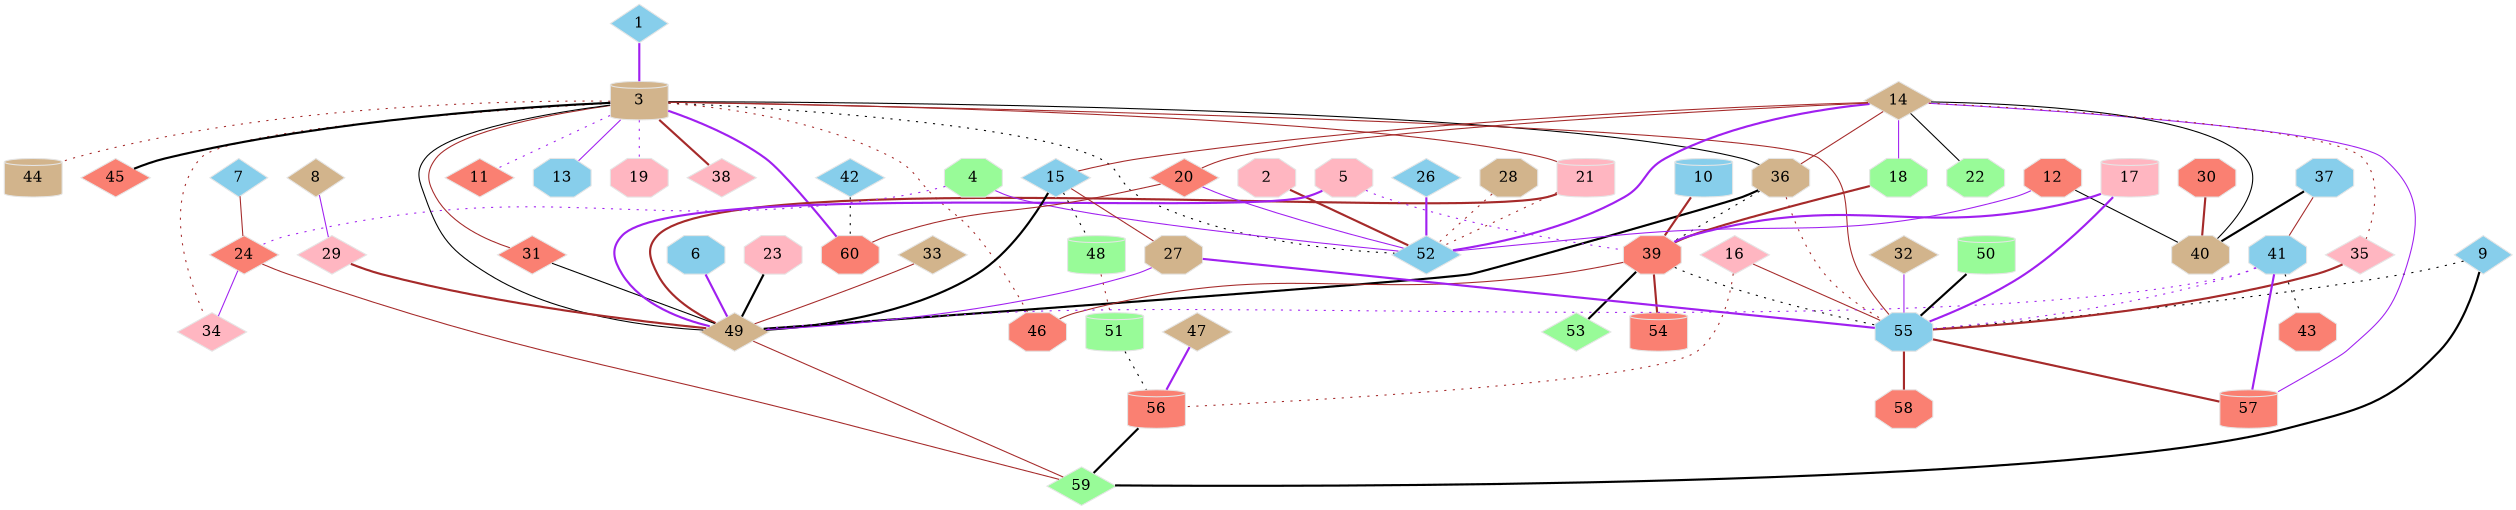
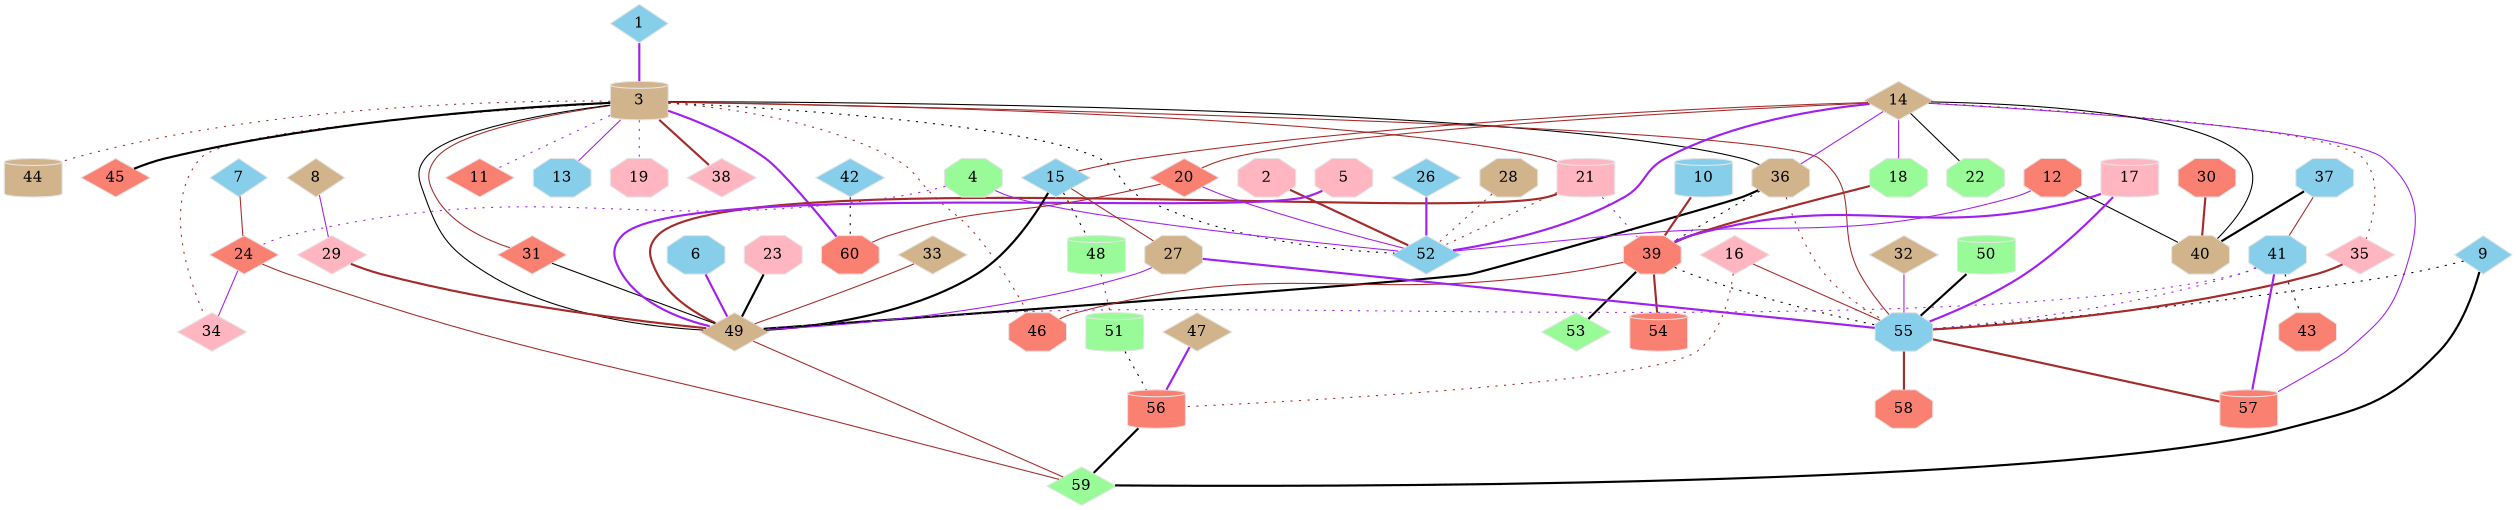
(1842, 138) -> (1842, 138)
(1500, 228) -> (1620, 217)
